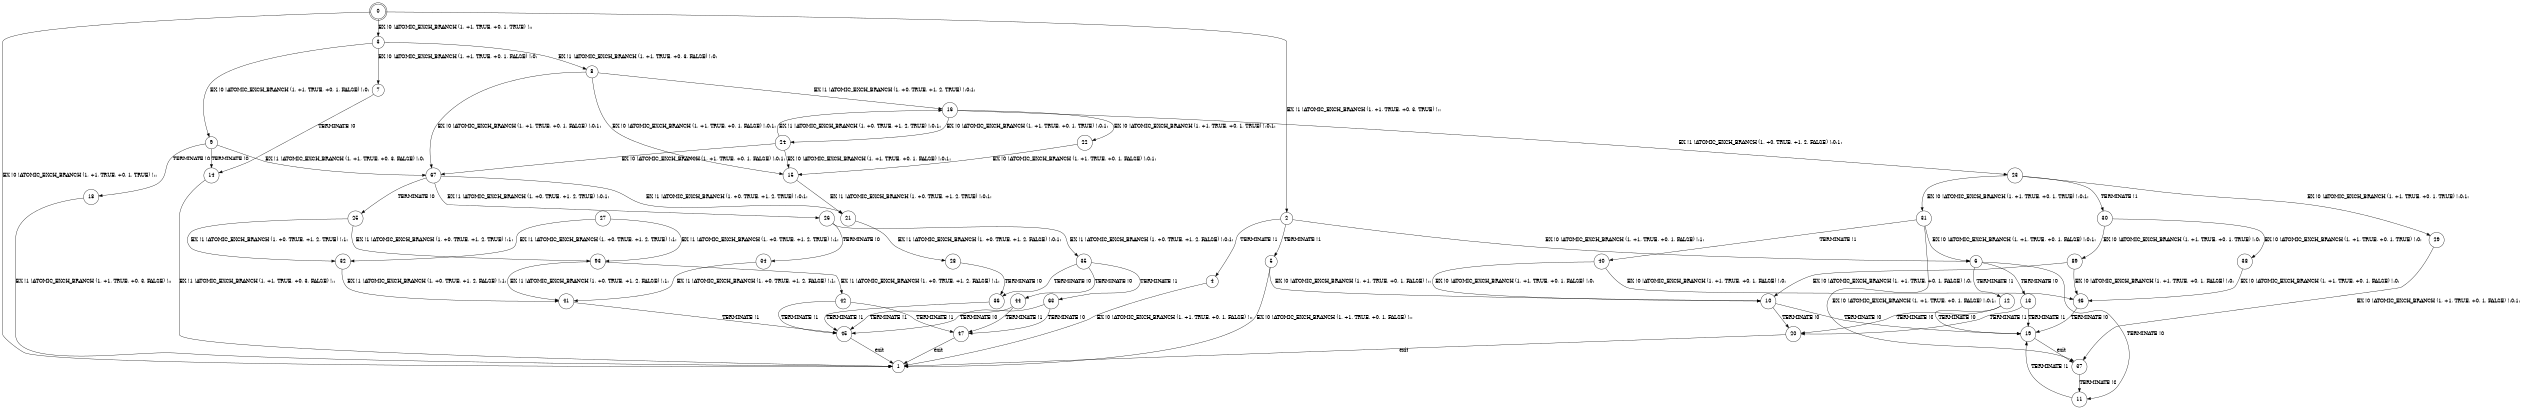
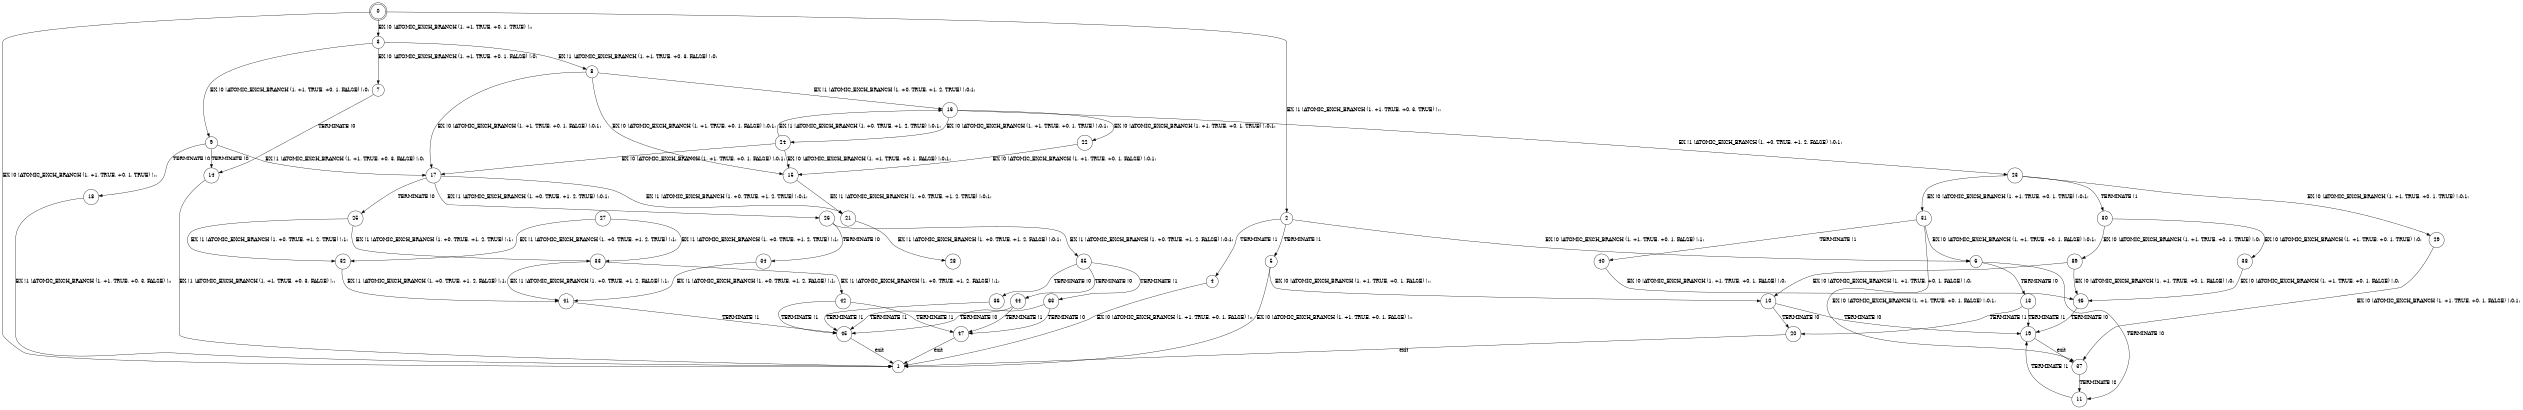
(433, 175) -> (433, 175)
(598, 262) -> (598, 262)
(991, 269) -> none
(1484, 295) -> none
(2007, 301) -> none
